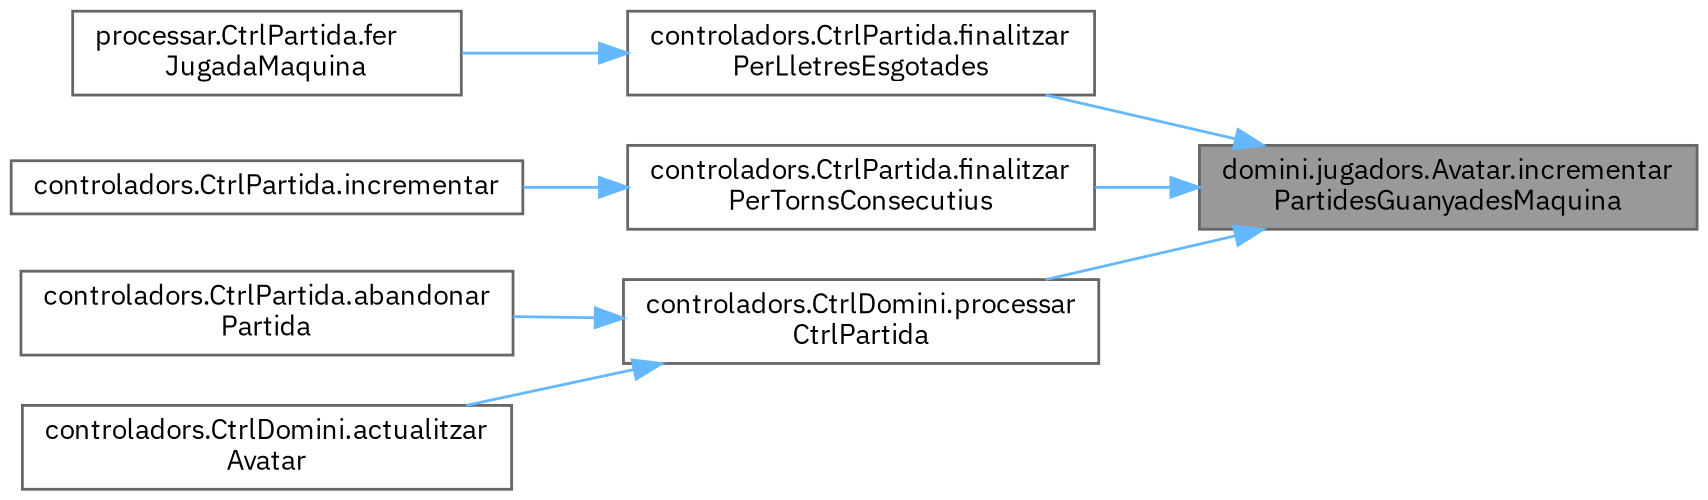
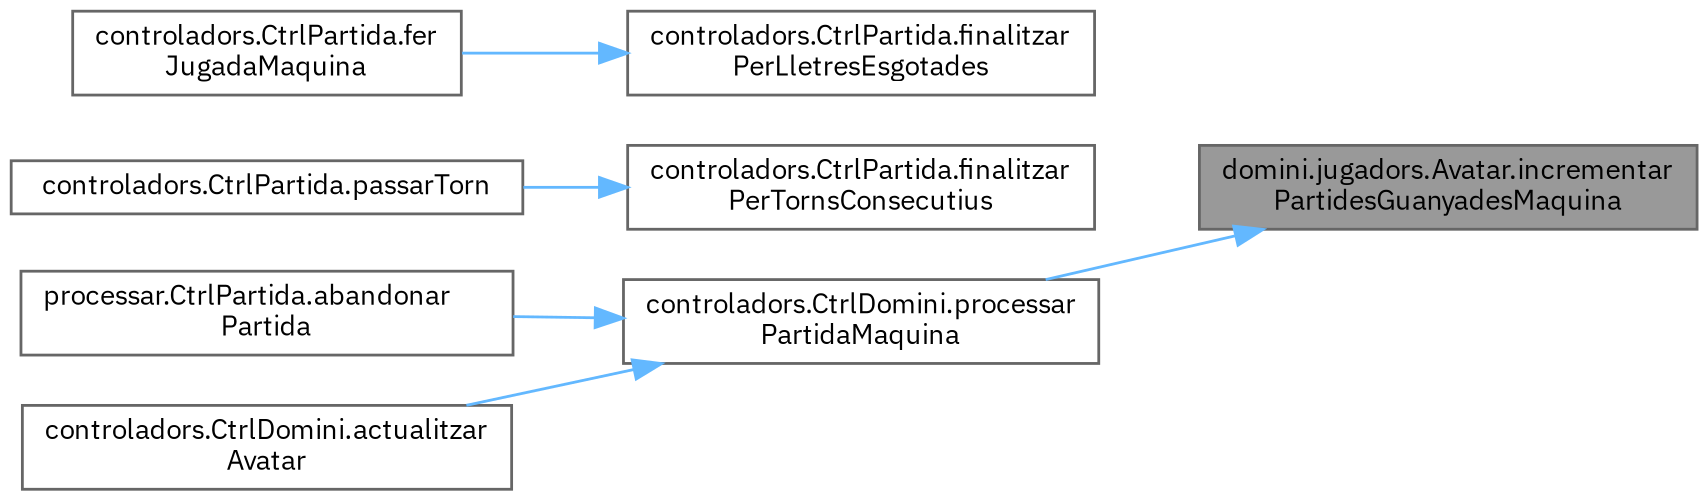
(267, 53) -> (267, 53)
(1140, 117) -> none
(267, 187) -> (267, 187)
(1133, 187) -> none
(267, 313) -> (267, 313)
(861, 322) -> (861, 322)
